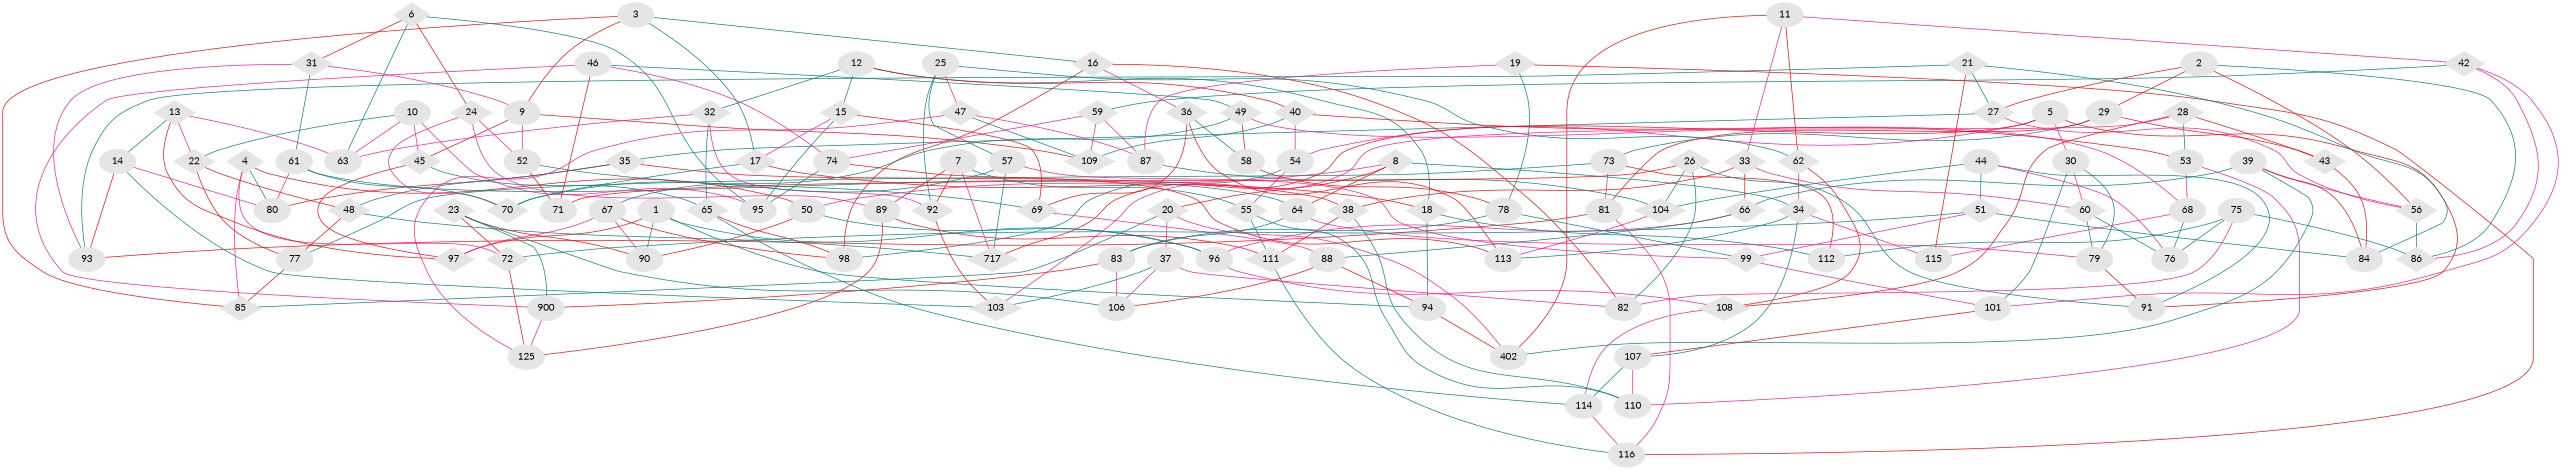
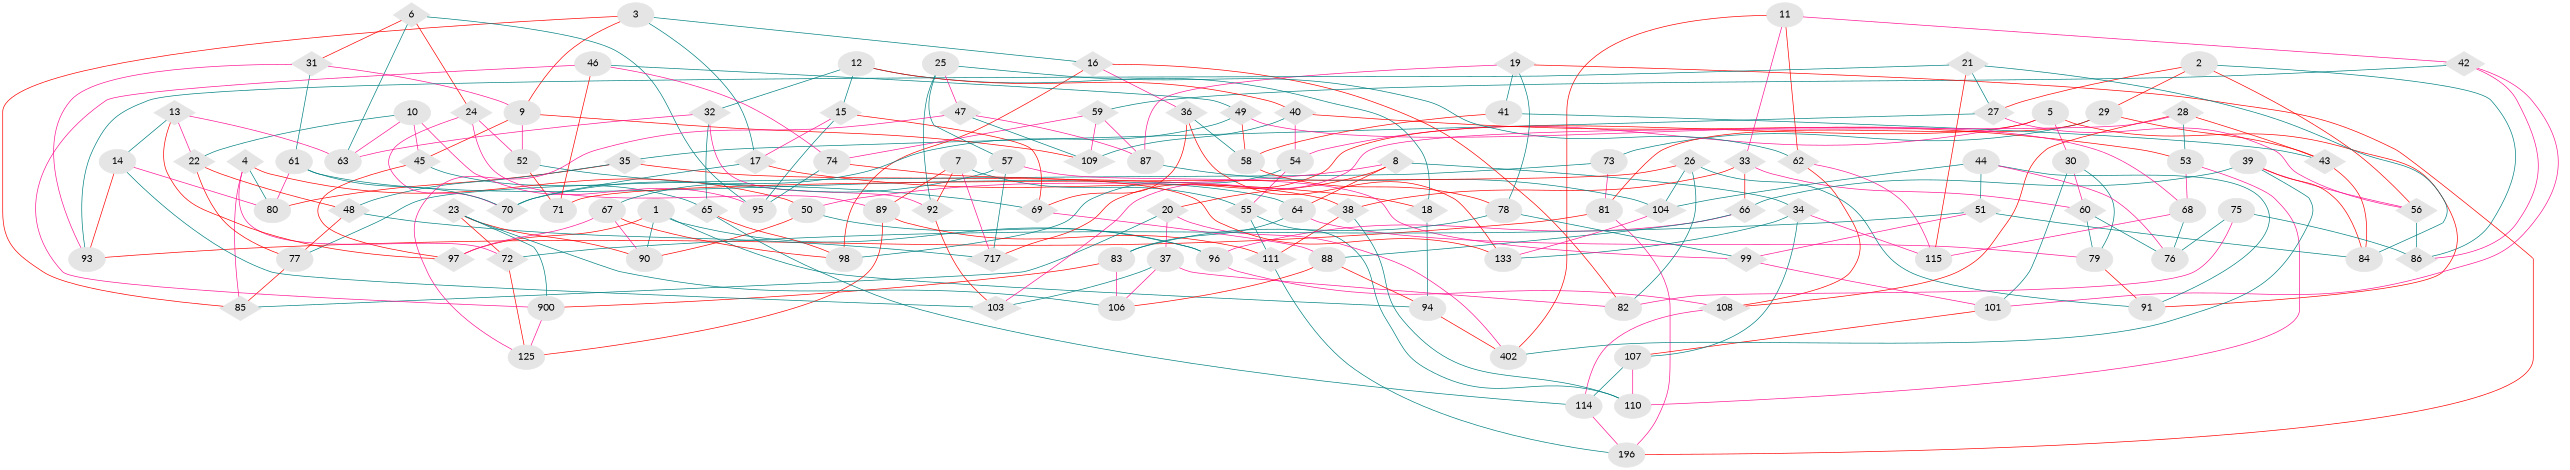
none -> (1504, 113)
(1798, 186) -> (1898, 197)
(1503, 259) -> (1503, 259)
(1826, 259) -> none
(1627, 455) -> (1627, 455)
